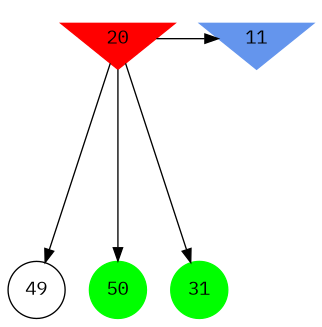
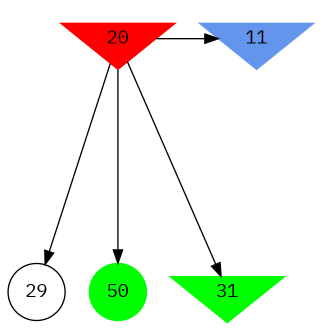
(37, 290) -> (37, 292)
(199, 290) -> (227, 292)
